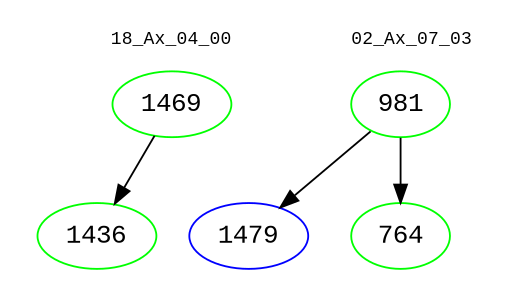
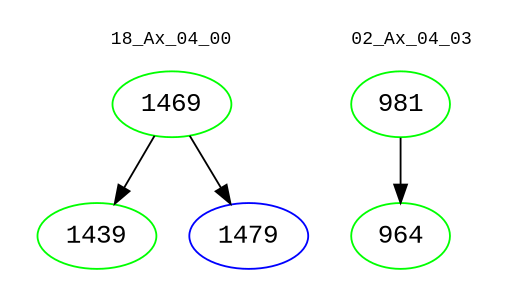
(412, 39) -> (412, 39)
(348, 151) -> (205, 162)
(97, 236) -> (97, 236)
(401, 236) -> (401, 236)
